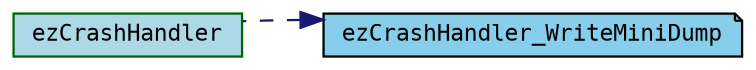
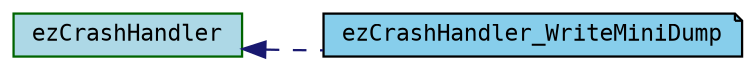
(272, 20) -> (294, 50)
